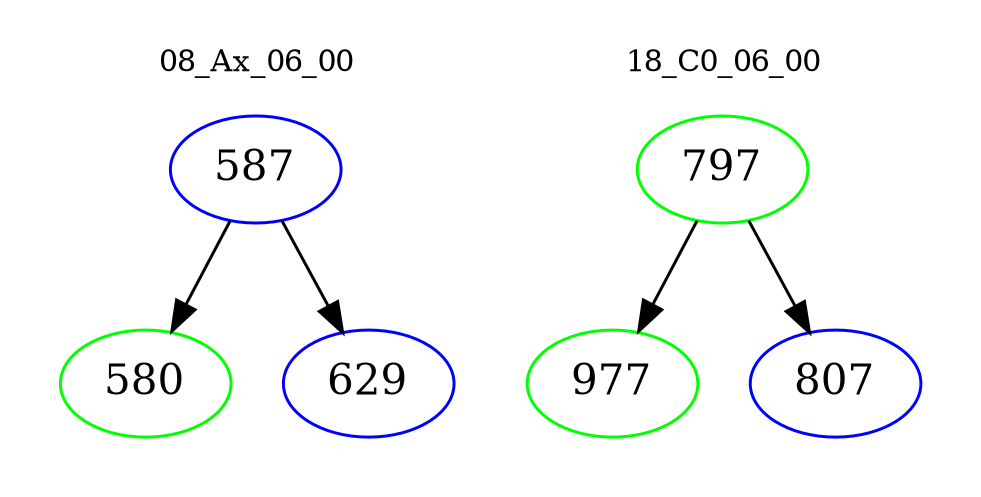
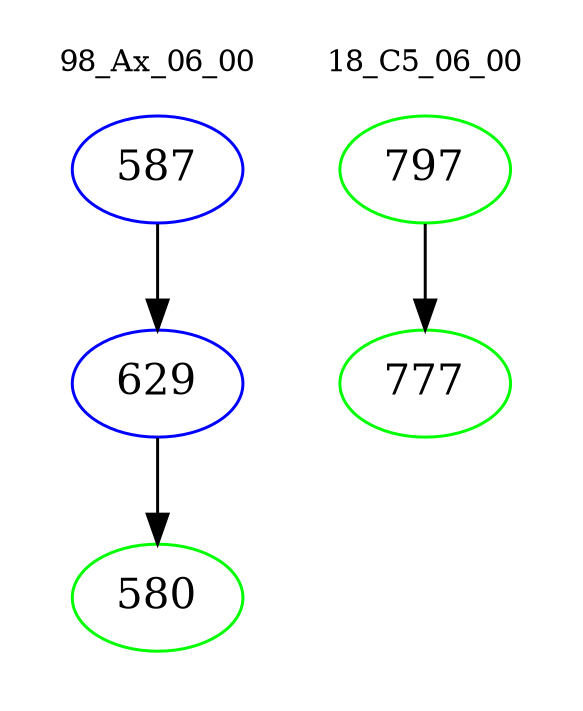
(257, 64) -> (158, 64)
(724, 64) -> (425, 64)
(208, 263) -> (158, 476)
(613, 384) -> (425, 384)
(836, 384) -> none
